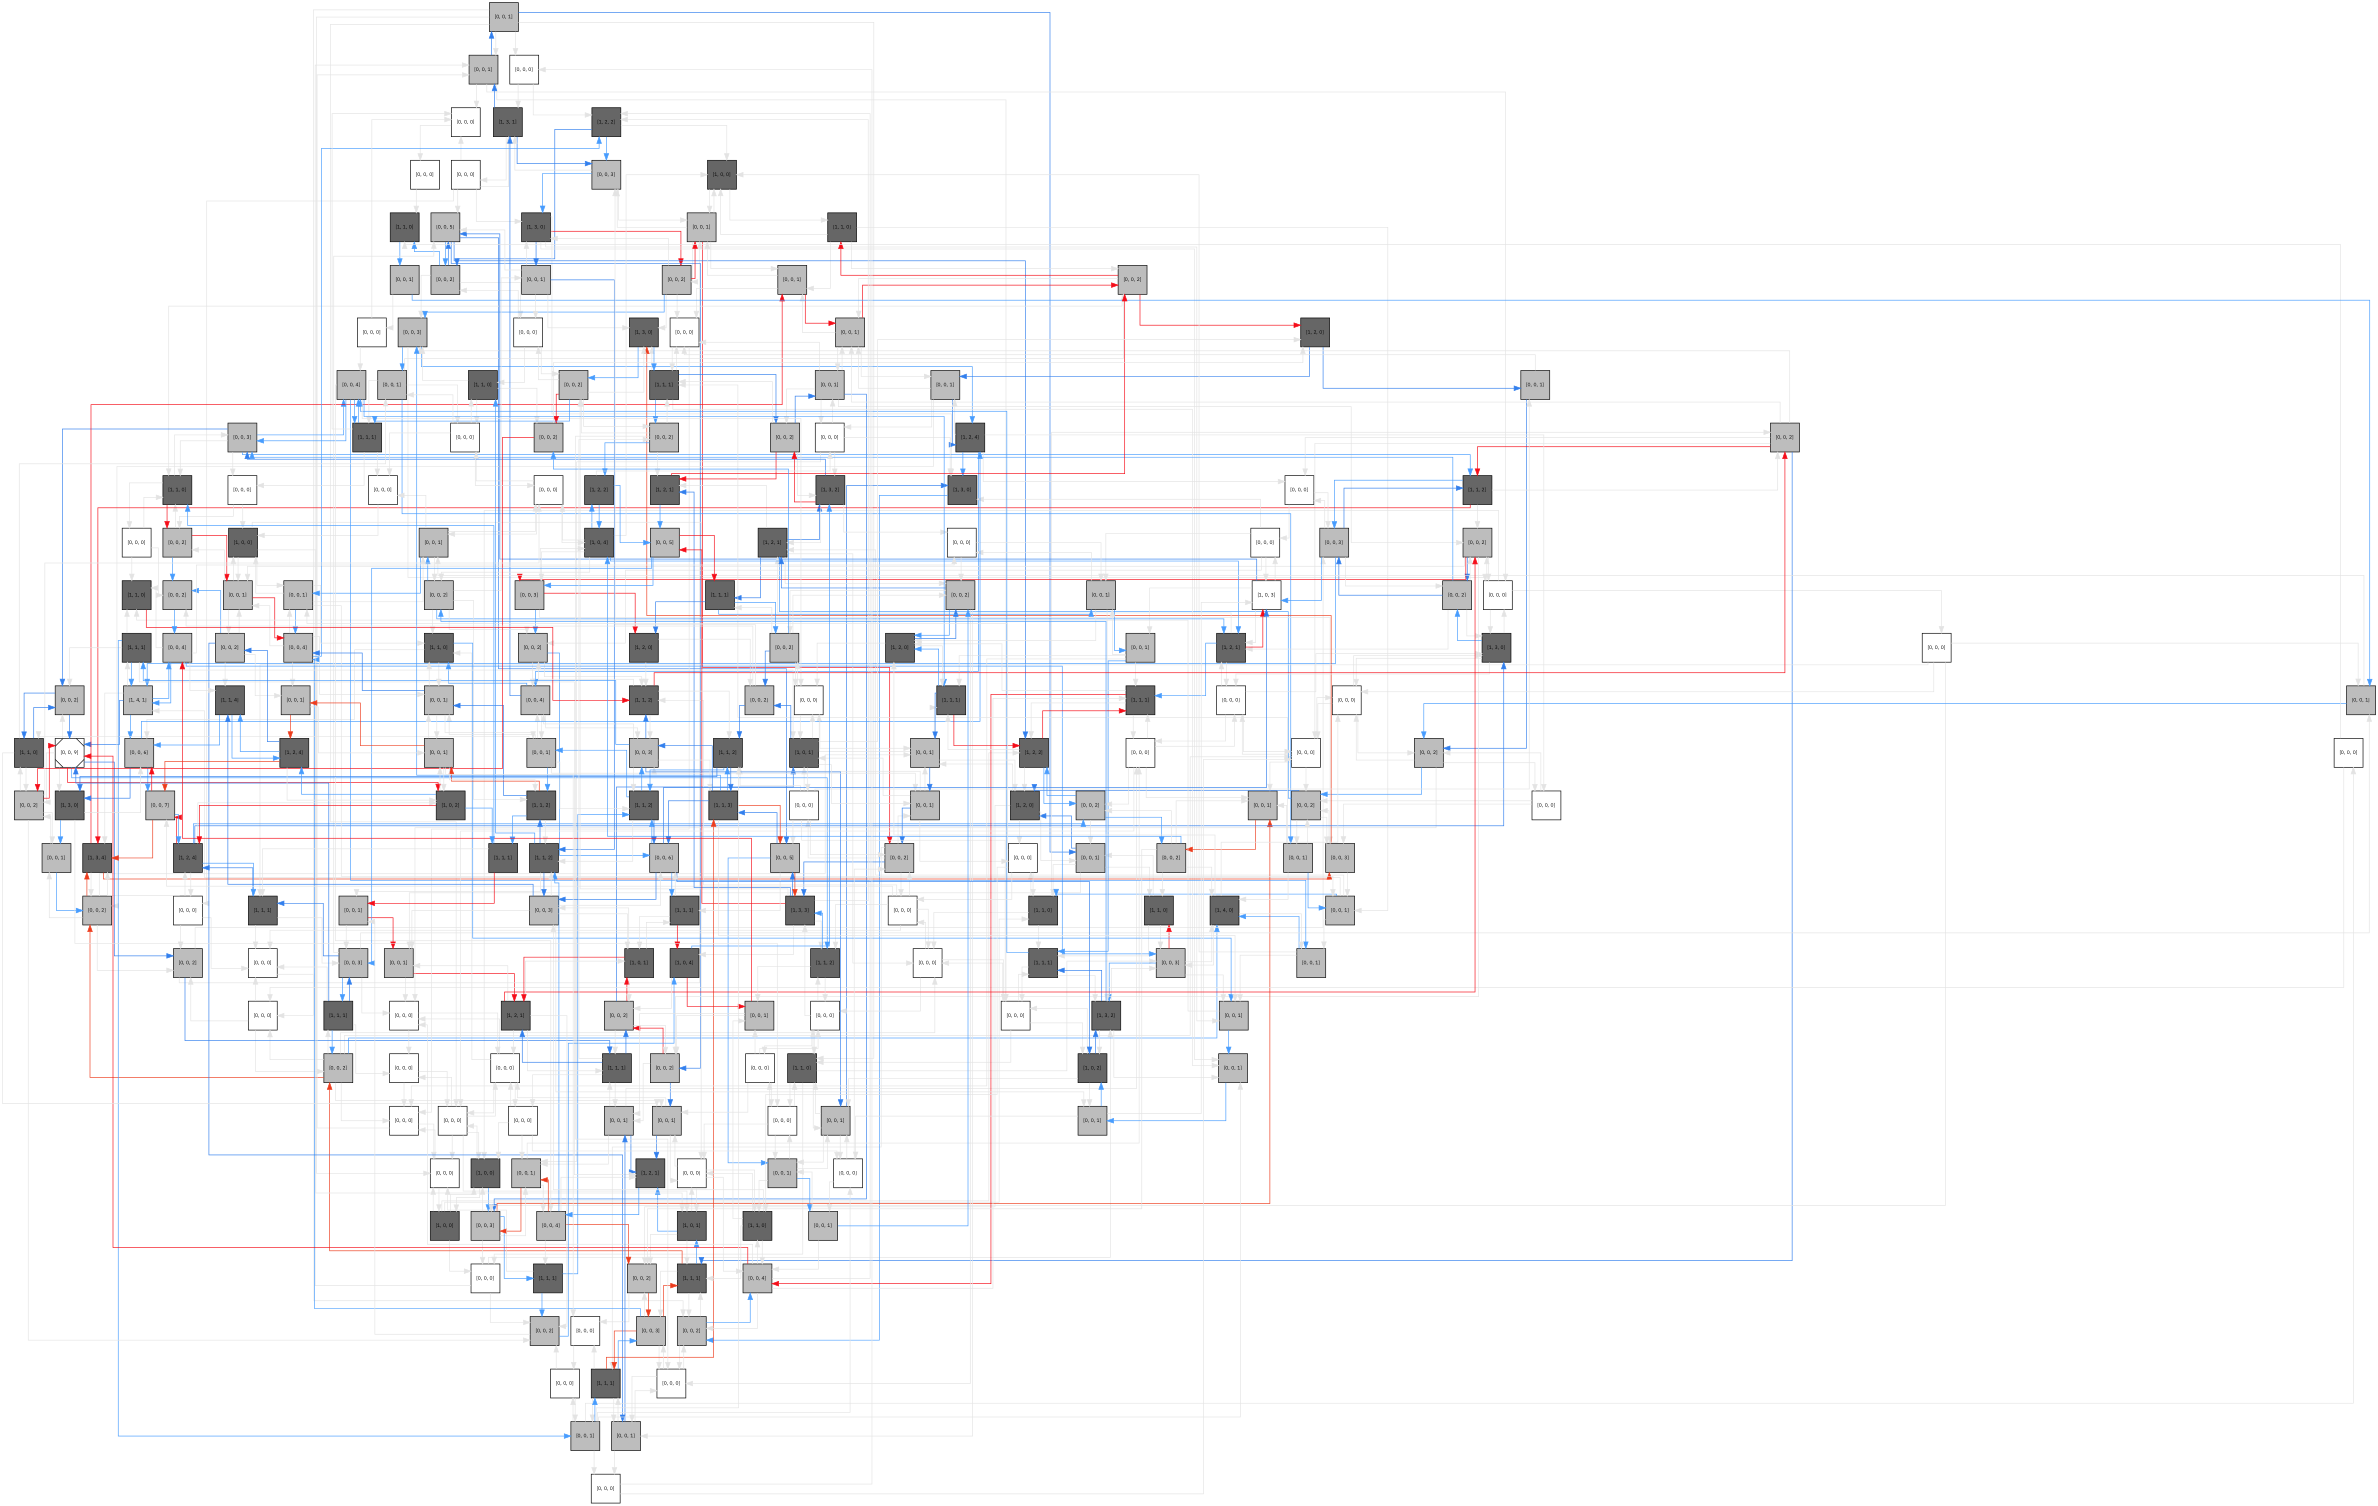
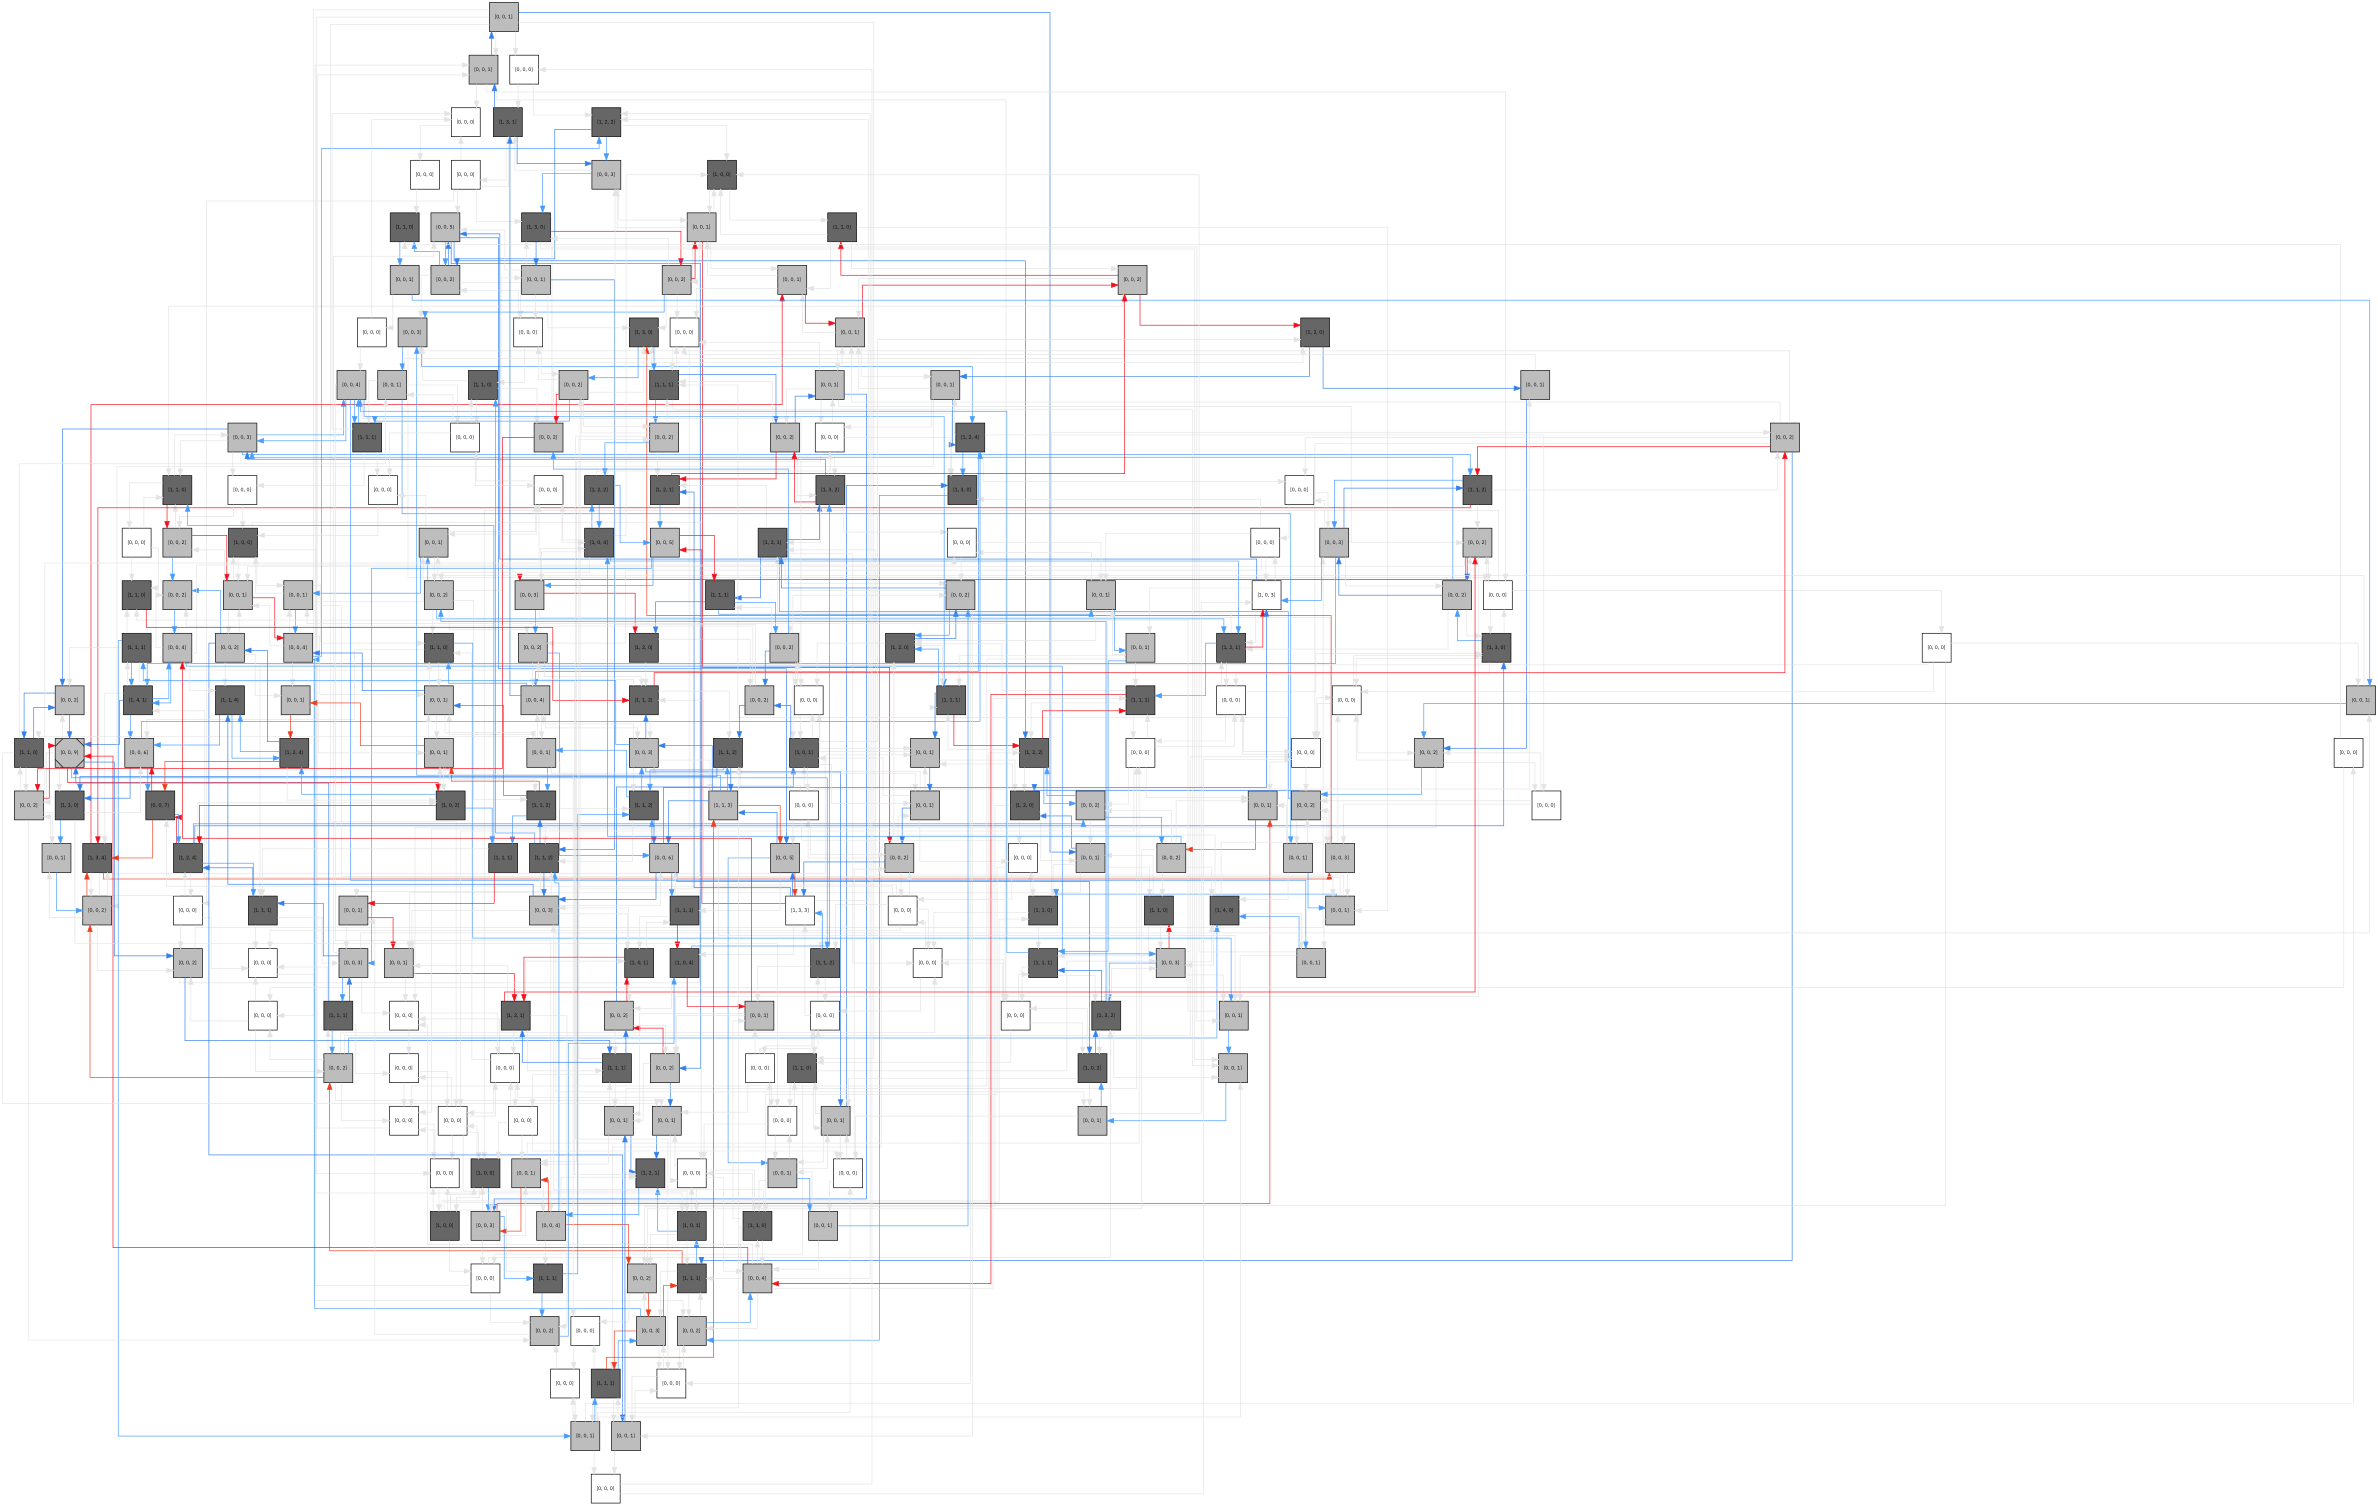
(138, 700) -> (138, 700)
(70, 753) -> (70, 753)
(160, 805) -> (160, 805)
(723, 805) -> (723, 805)
(800, 911) -> (800, 911)
